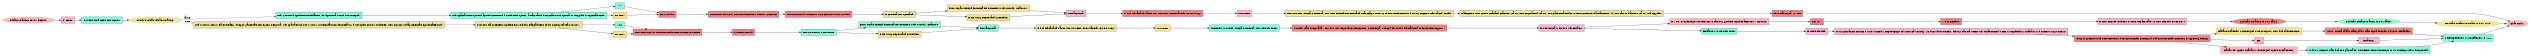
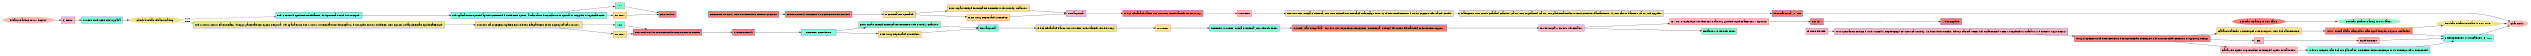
(691, 14) -> none
(187, 18) -> (187, 18)
(102, 20) -> (102, 20)
(2142, 22) -> none
(2418, 23) -> (2426, 27)
(1771, 31) -> none
(819, 32) -> (819, 32)
(2369, 41) -> (2369, 41)
(2259, 50) -> (2259, 50)
